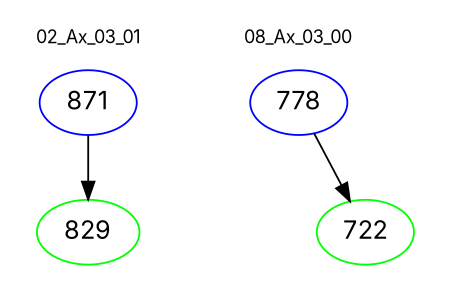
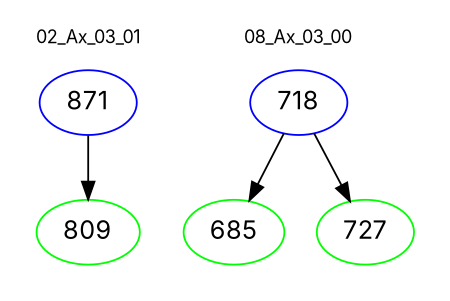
(299, 103) -> (299, 103)
(88, 232) -> (88, 232)
none -> (234, 232)
(365, 232) -> (365, 232)
